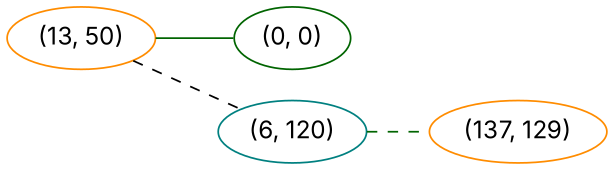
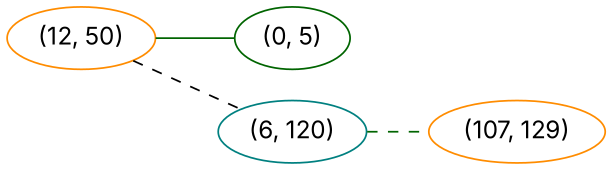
(81, 38) -> (81, 38)
(292, 38) -> (292, 38)
(518, 132) -> (517, 132)
